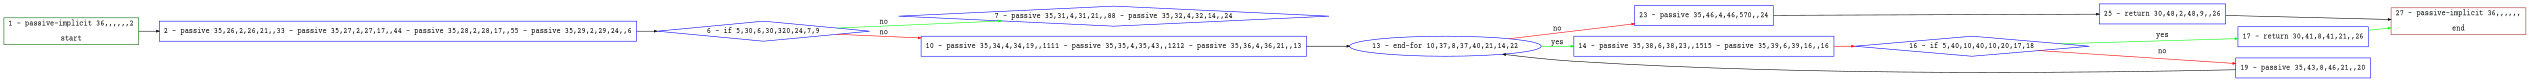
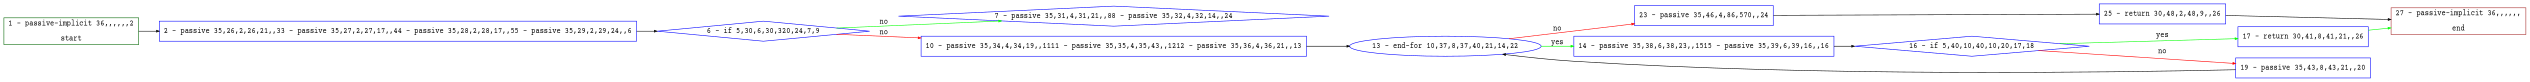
(1704, 16) -> (1704, 16)
(1843, 46) -> (1843, 46)
(2303, 68) -> (2303, 68)
